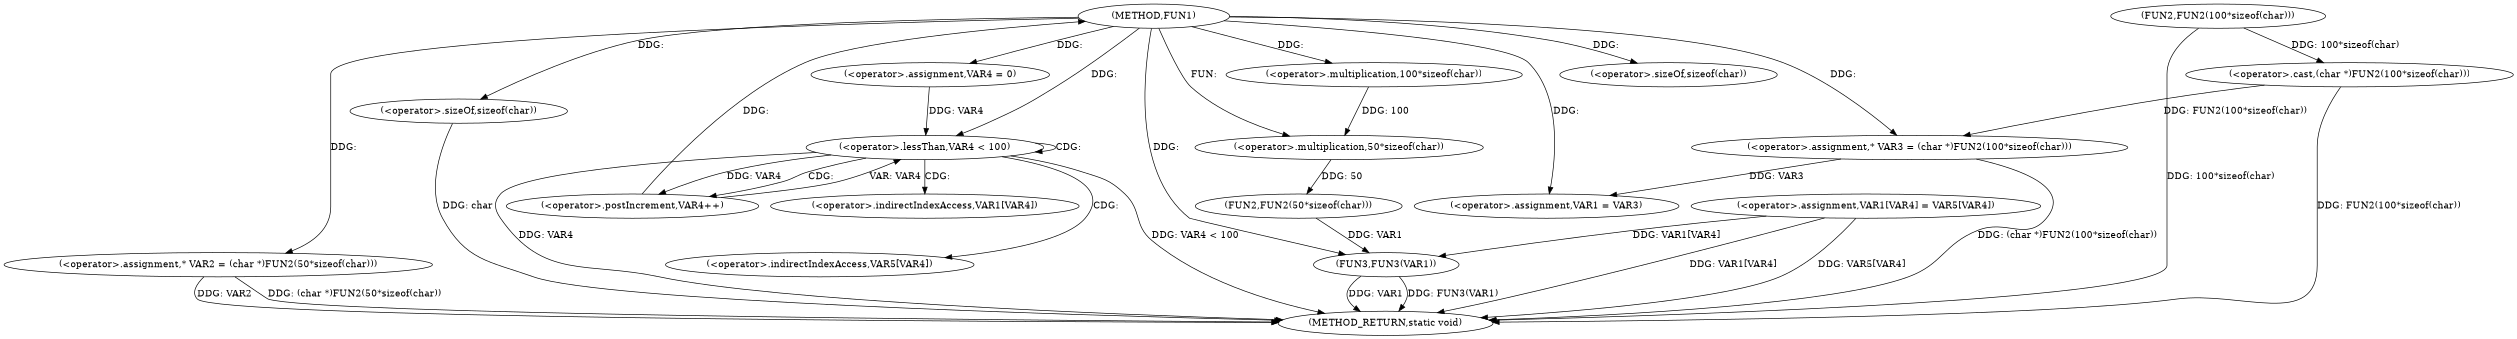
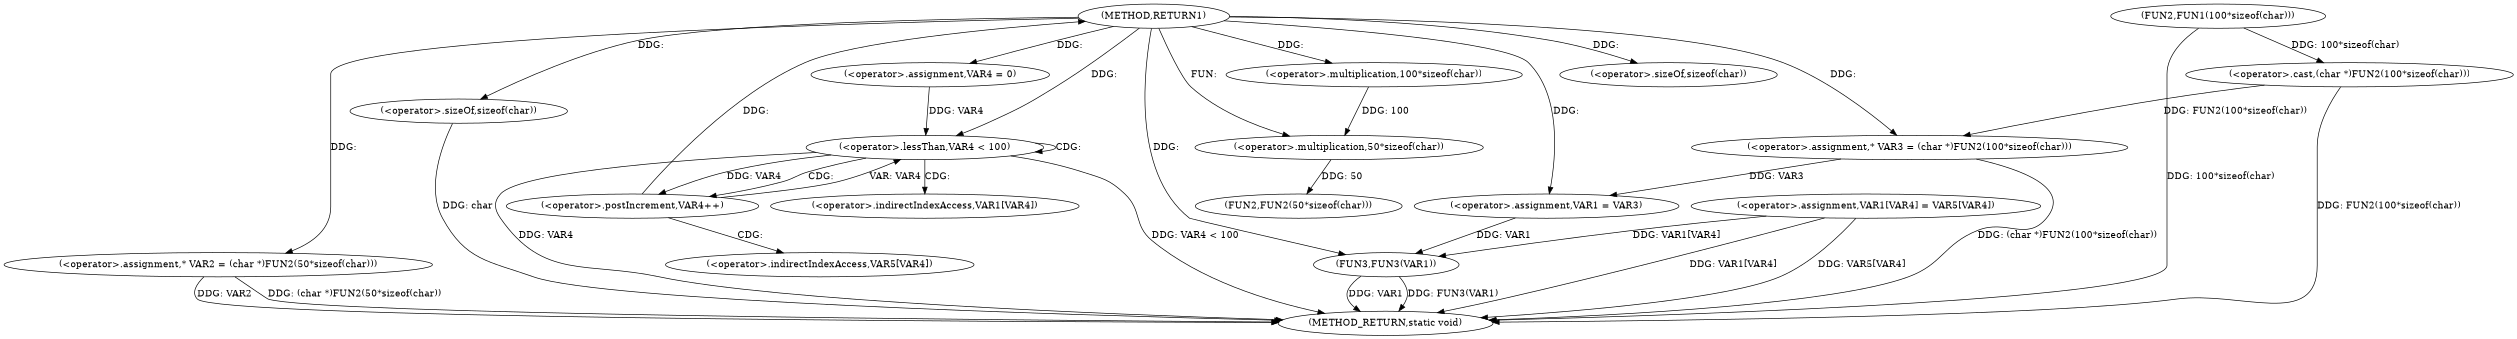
(1154, 16) -> (1154, 16)
(2218, 16) -> (2218, 16)
(1079, 223) -> (723, 234)
(1340, 234) -> (1469, 235)
